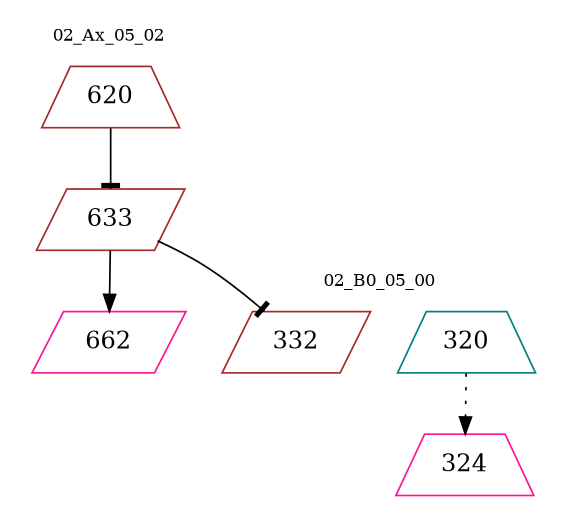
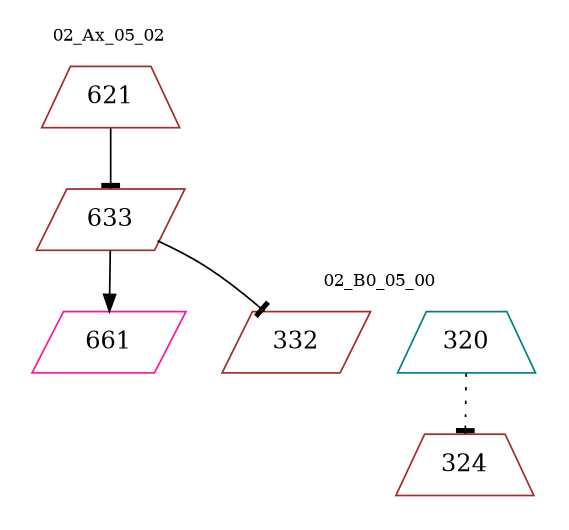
(111, 97) -> (111, 97)
(109, 342) -> (109, 342)
(466, 395) -> (466, 395)
(465, 465) -> (465, 465)
